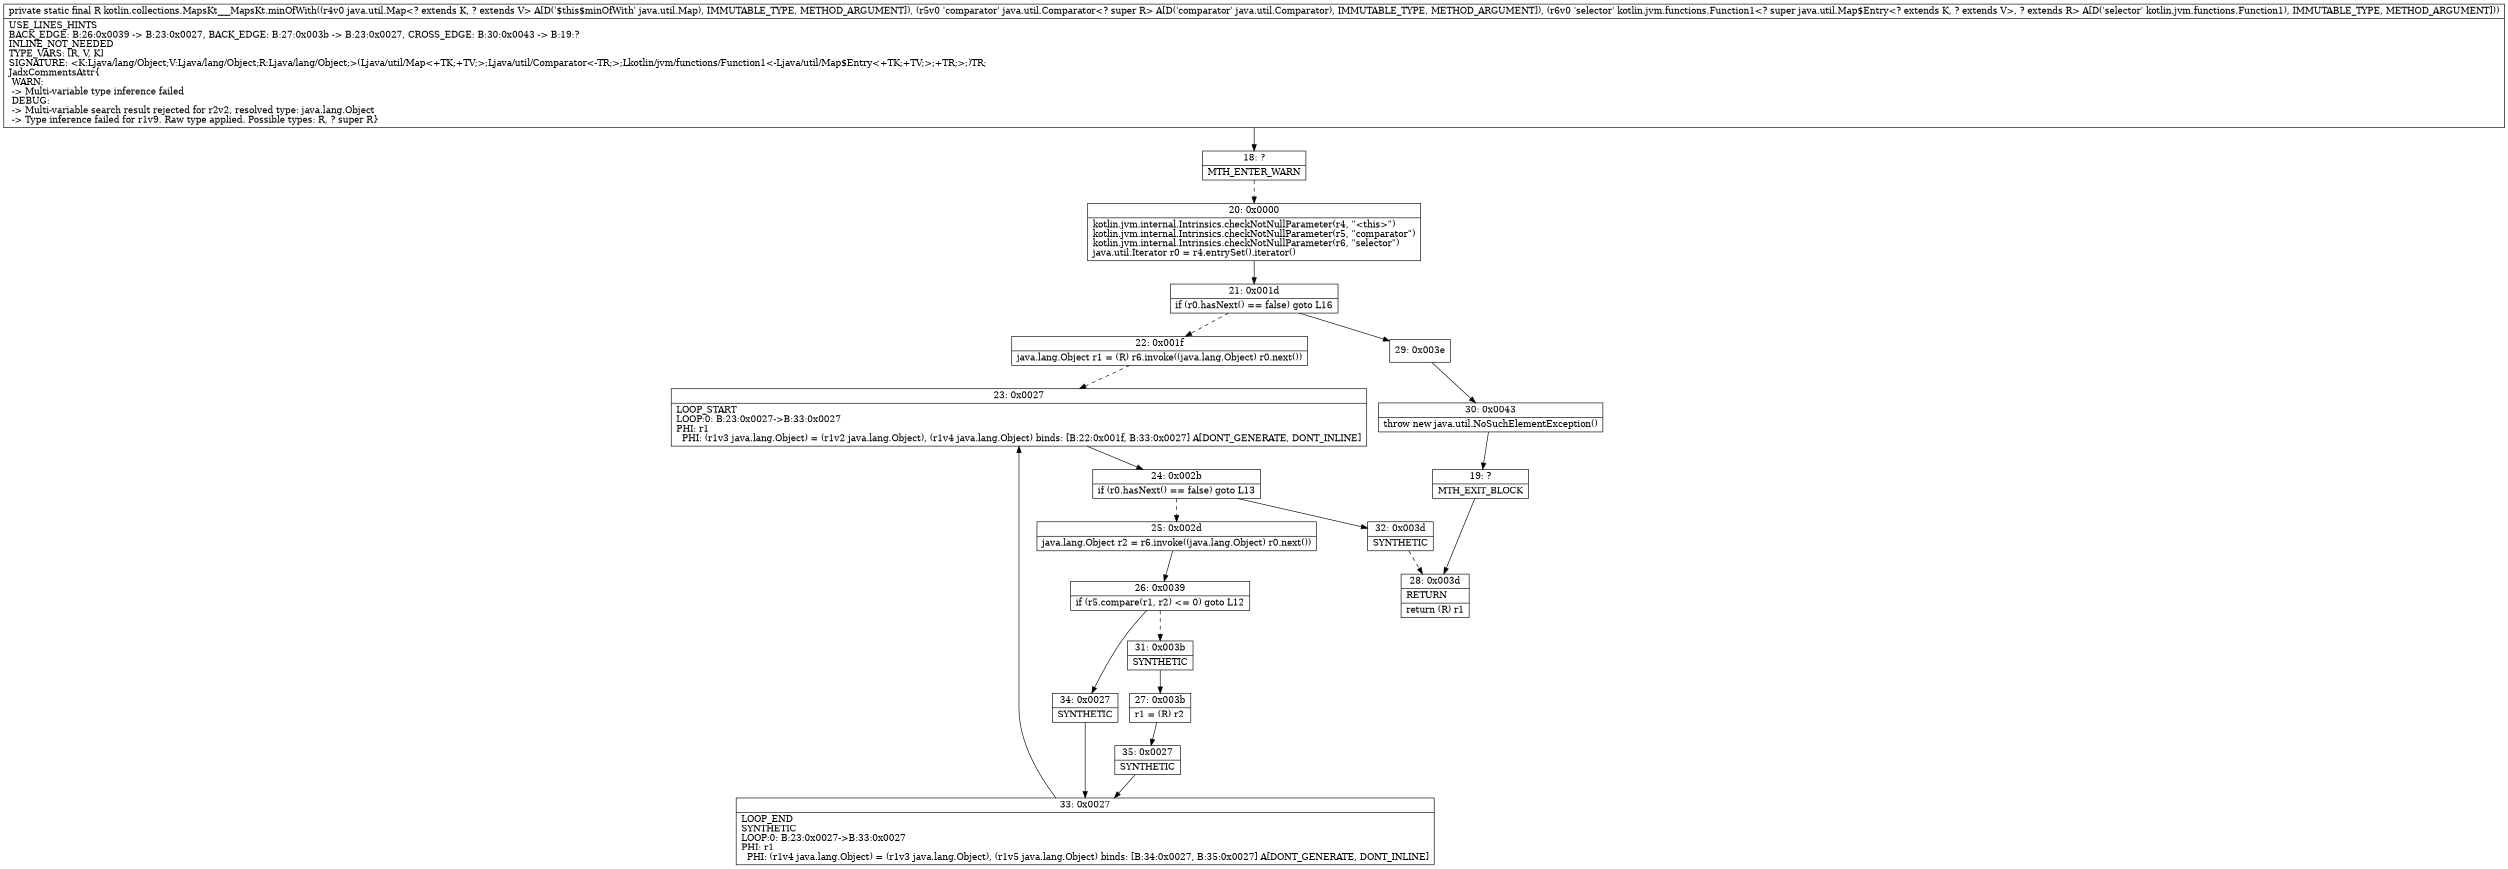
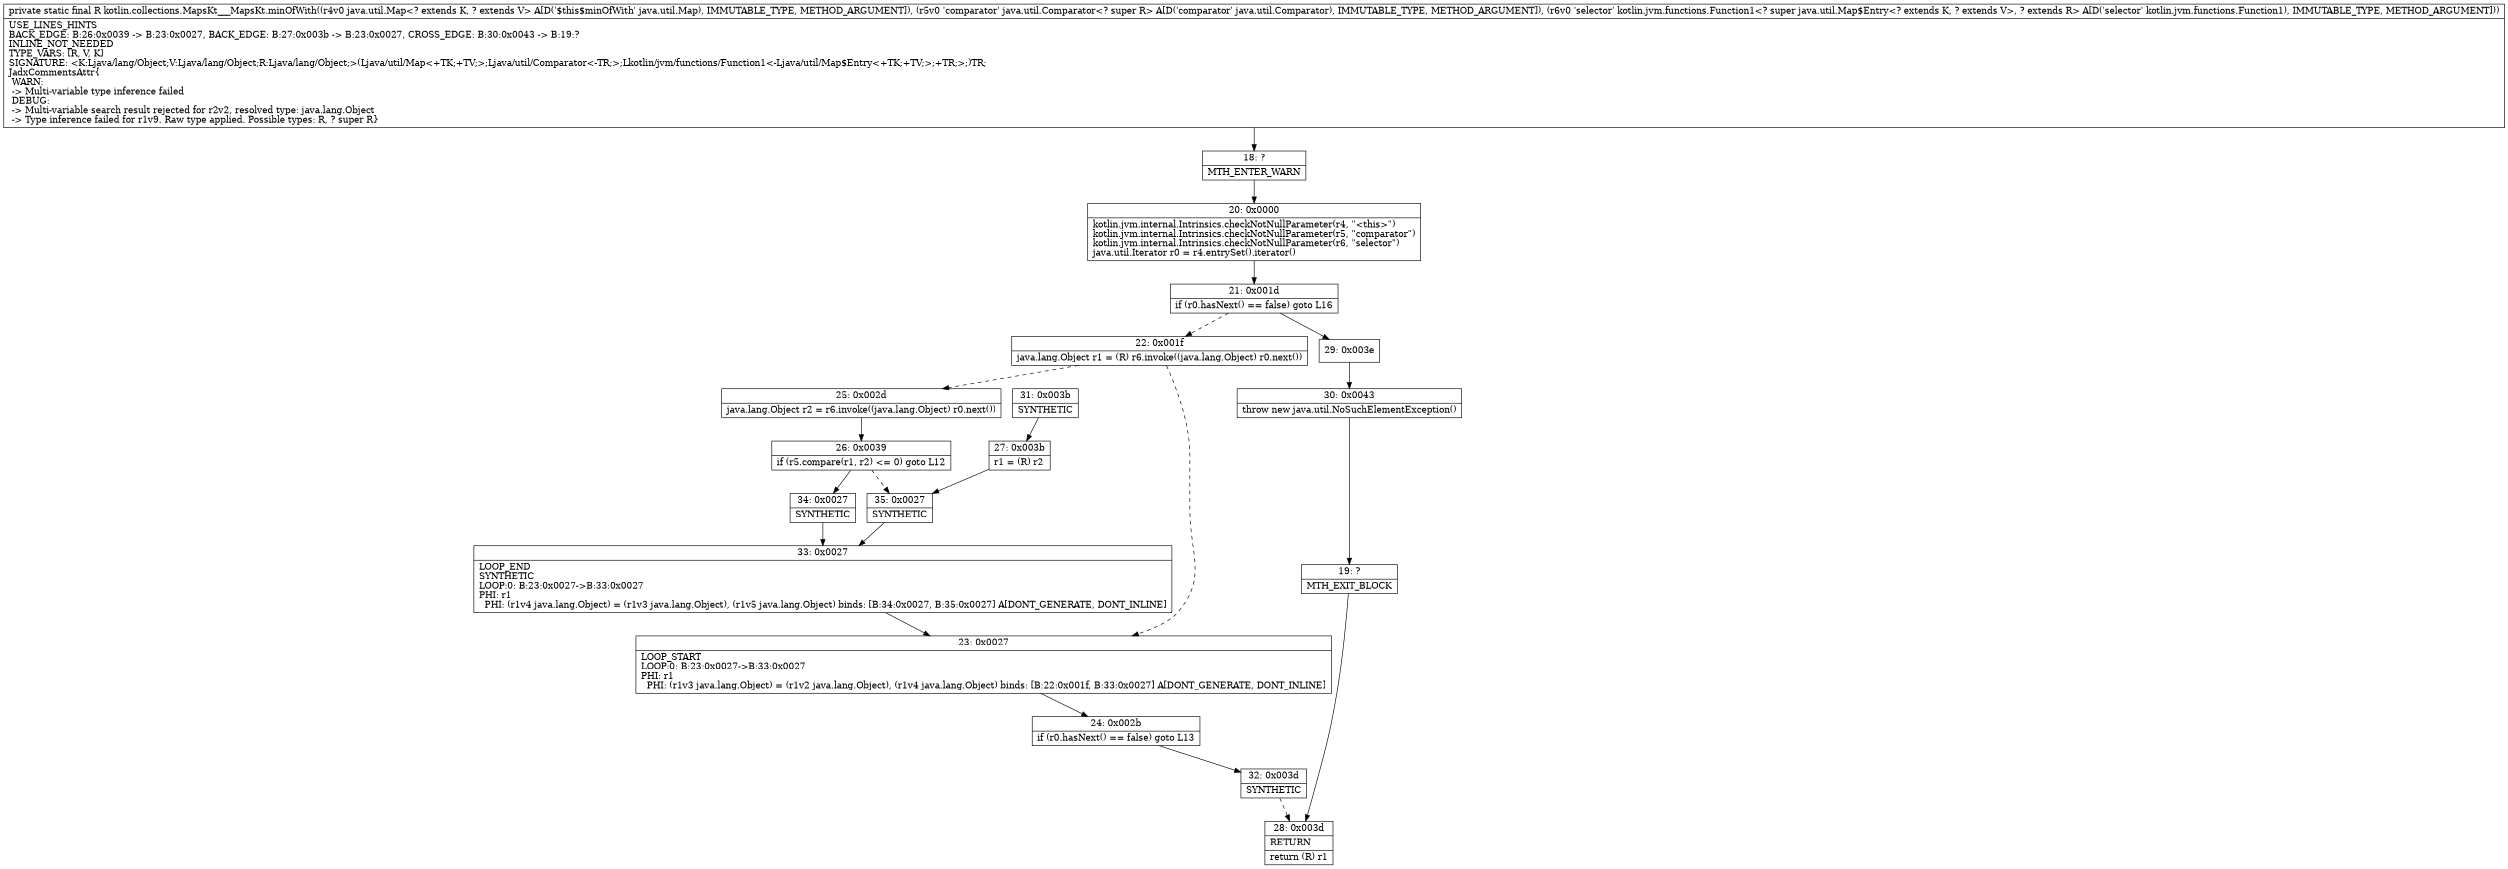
(1254, 188) -> (1254, 188)
(1177, 507) -> (1014, 377)
(1160, 623) -> (879, 479)
